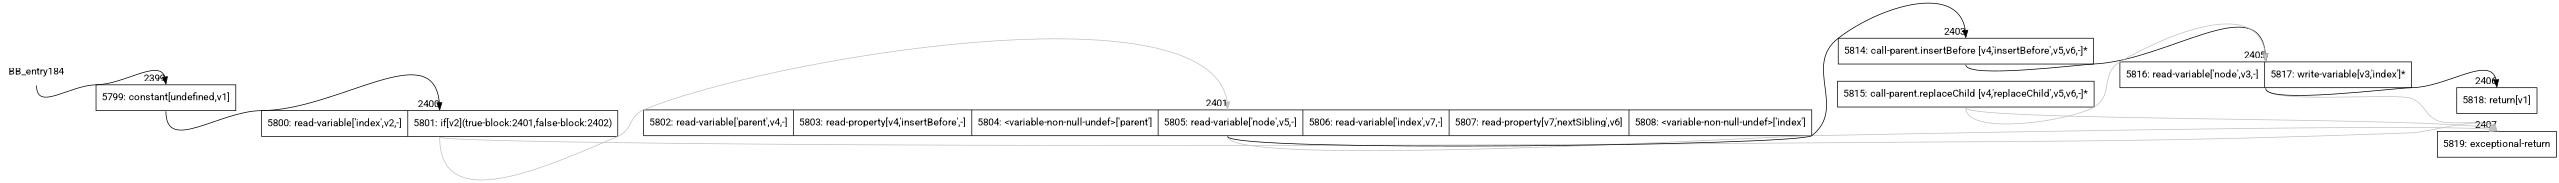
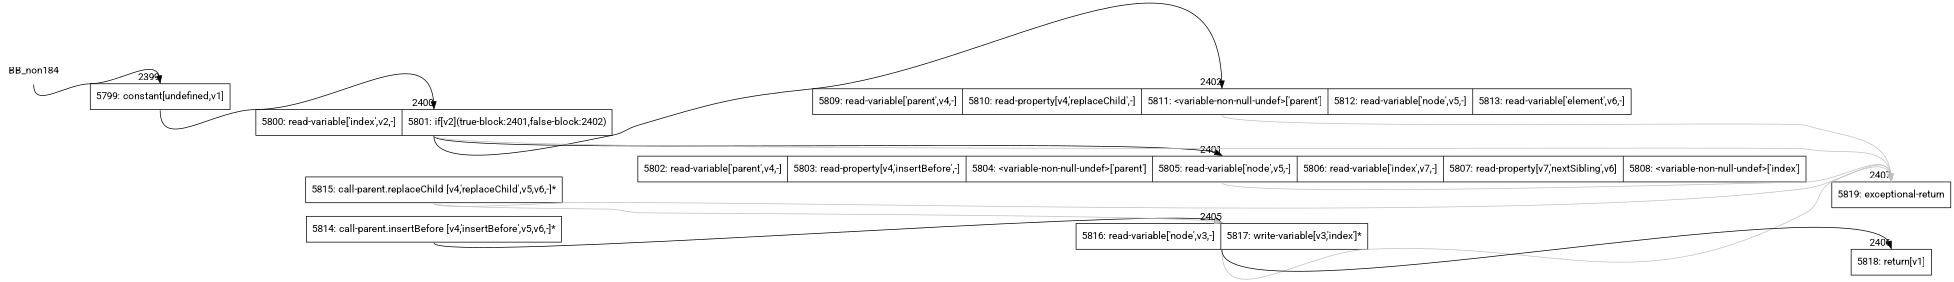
(819, 64) -> (824, 146)
(37, 72) -> (34, 71)
none -> (1222, 102)
(1825, 116) -> none
